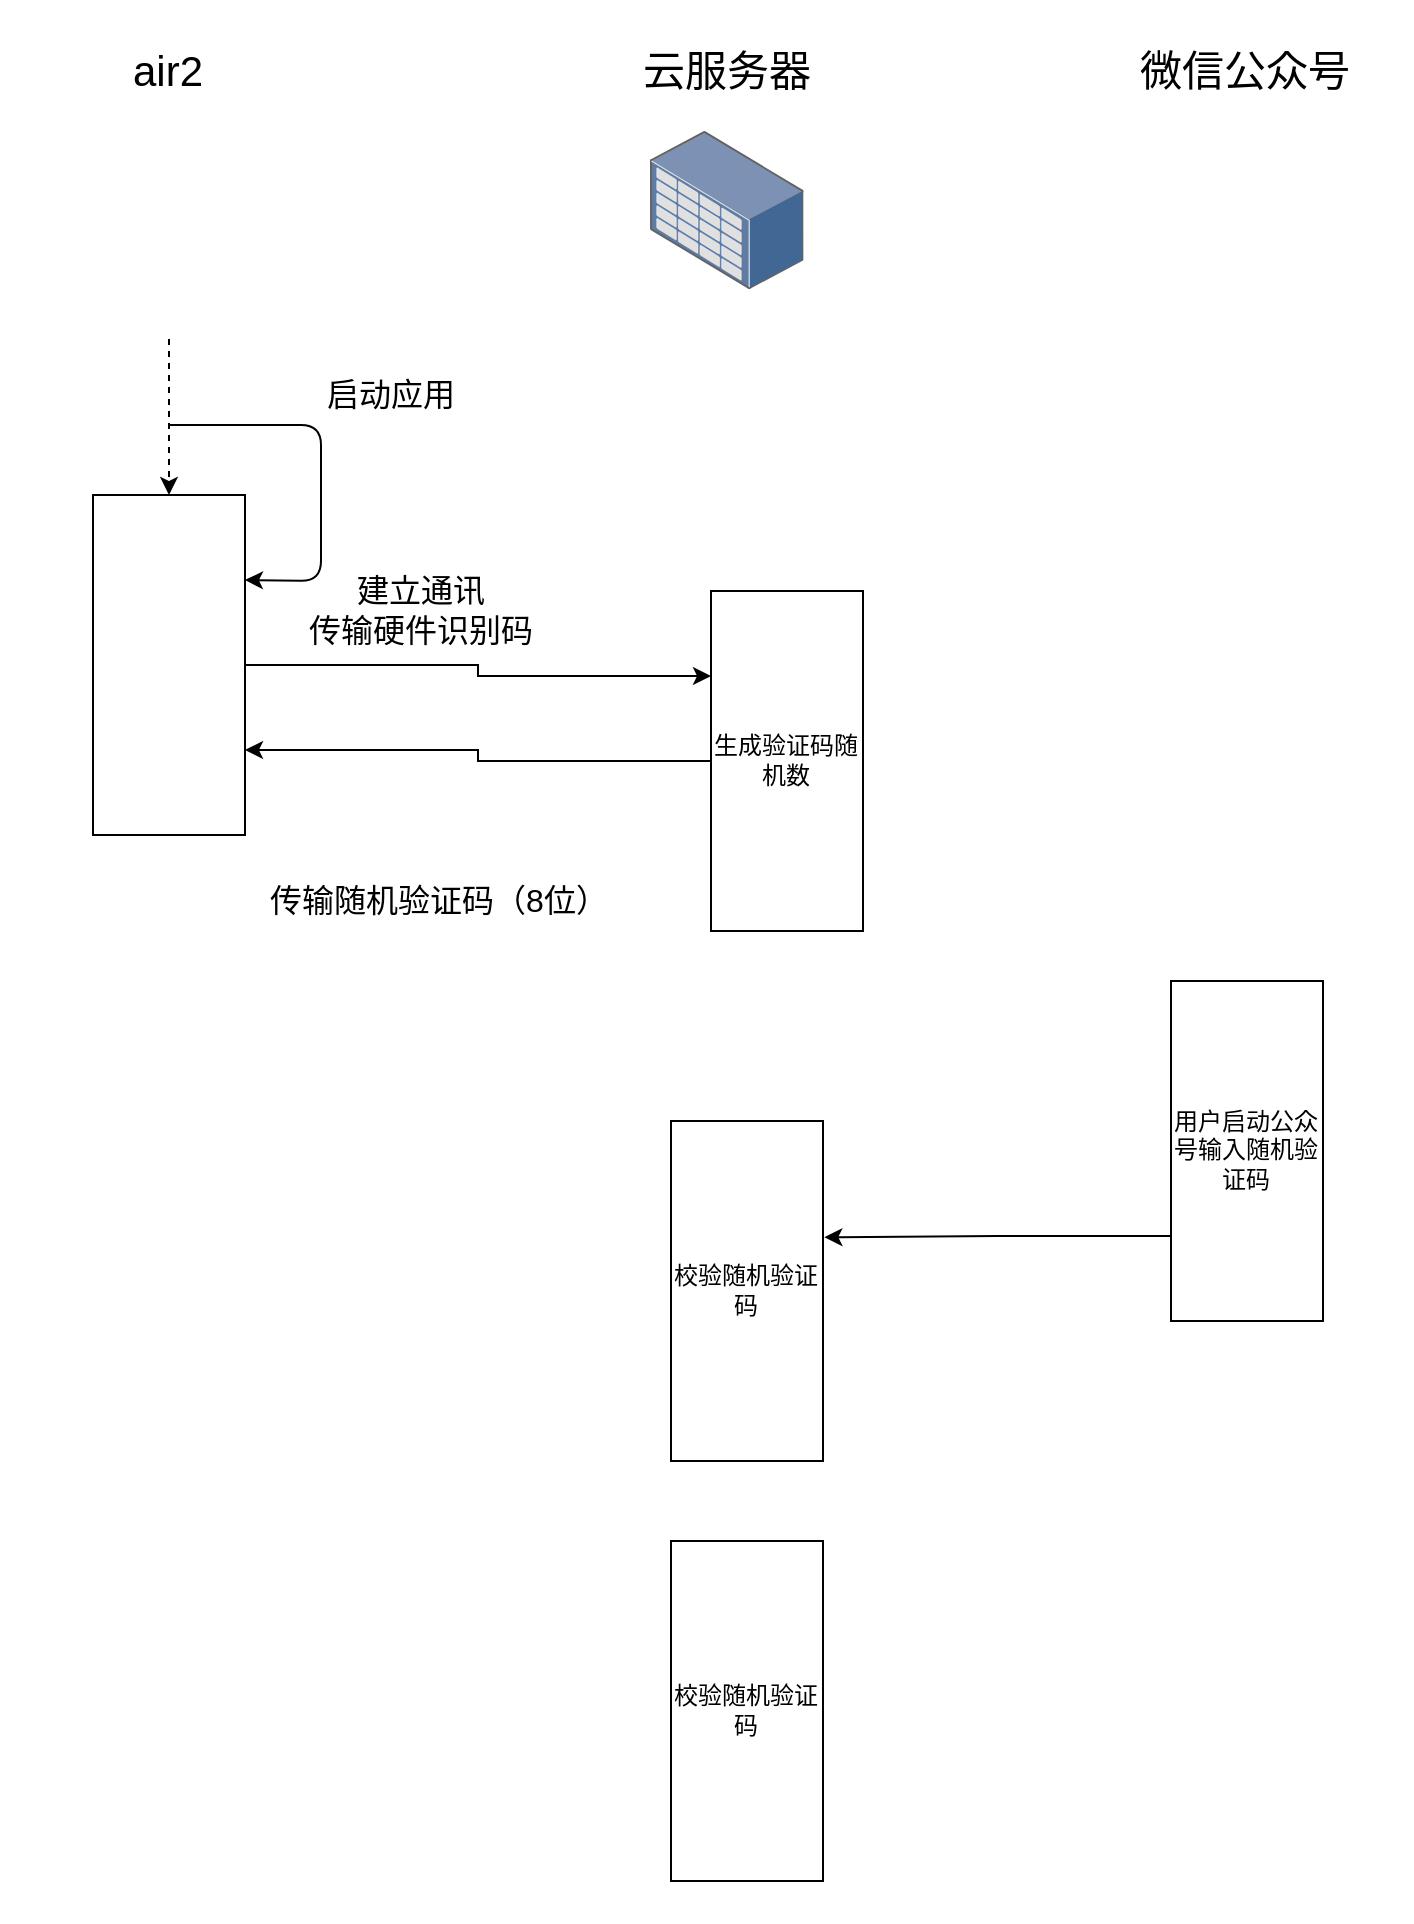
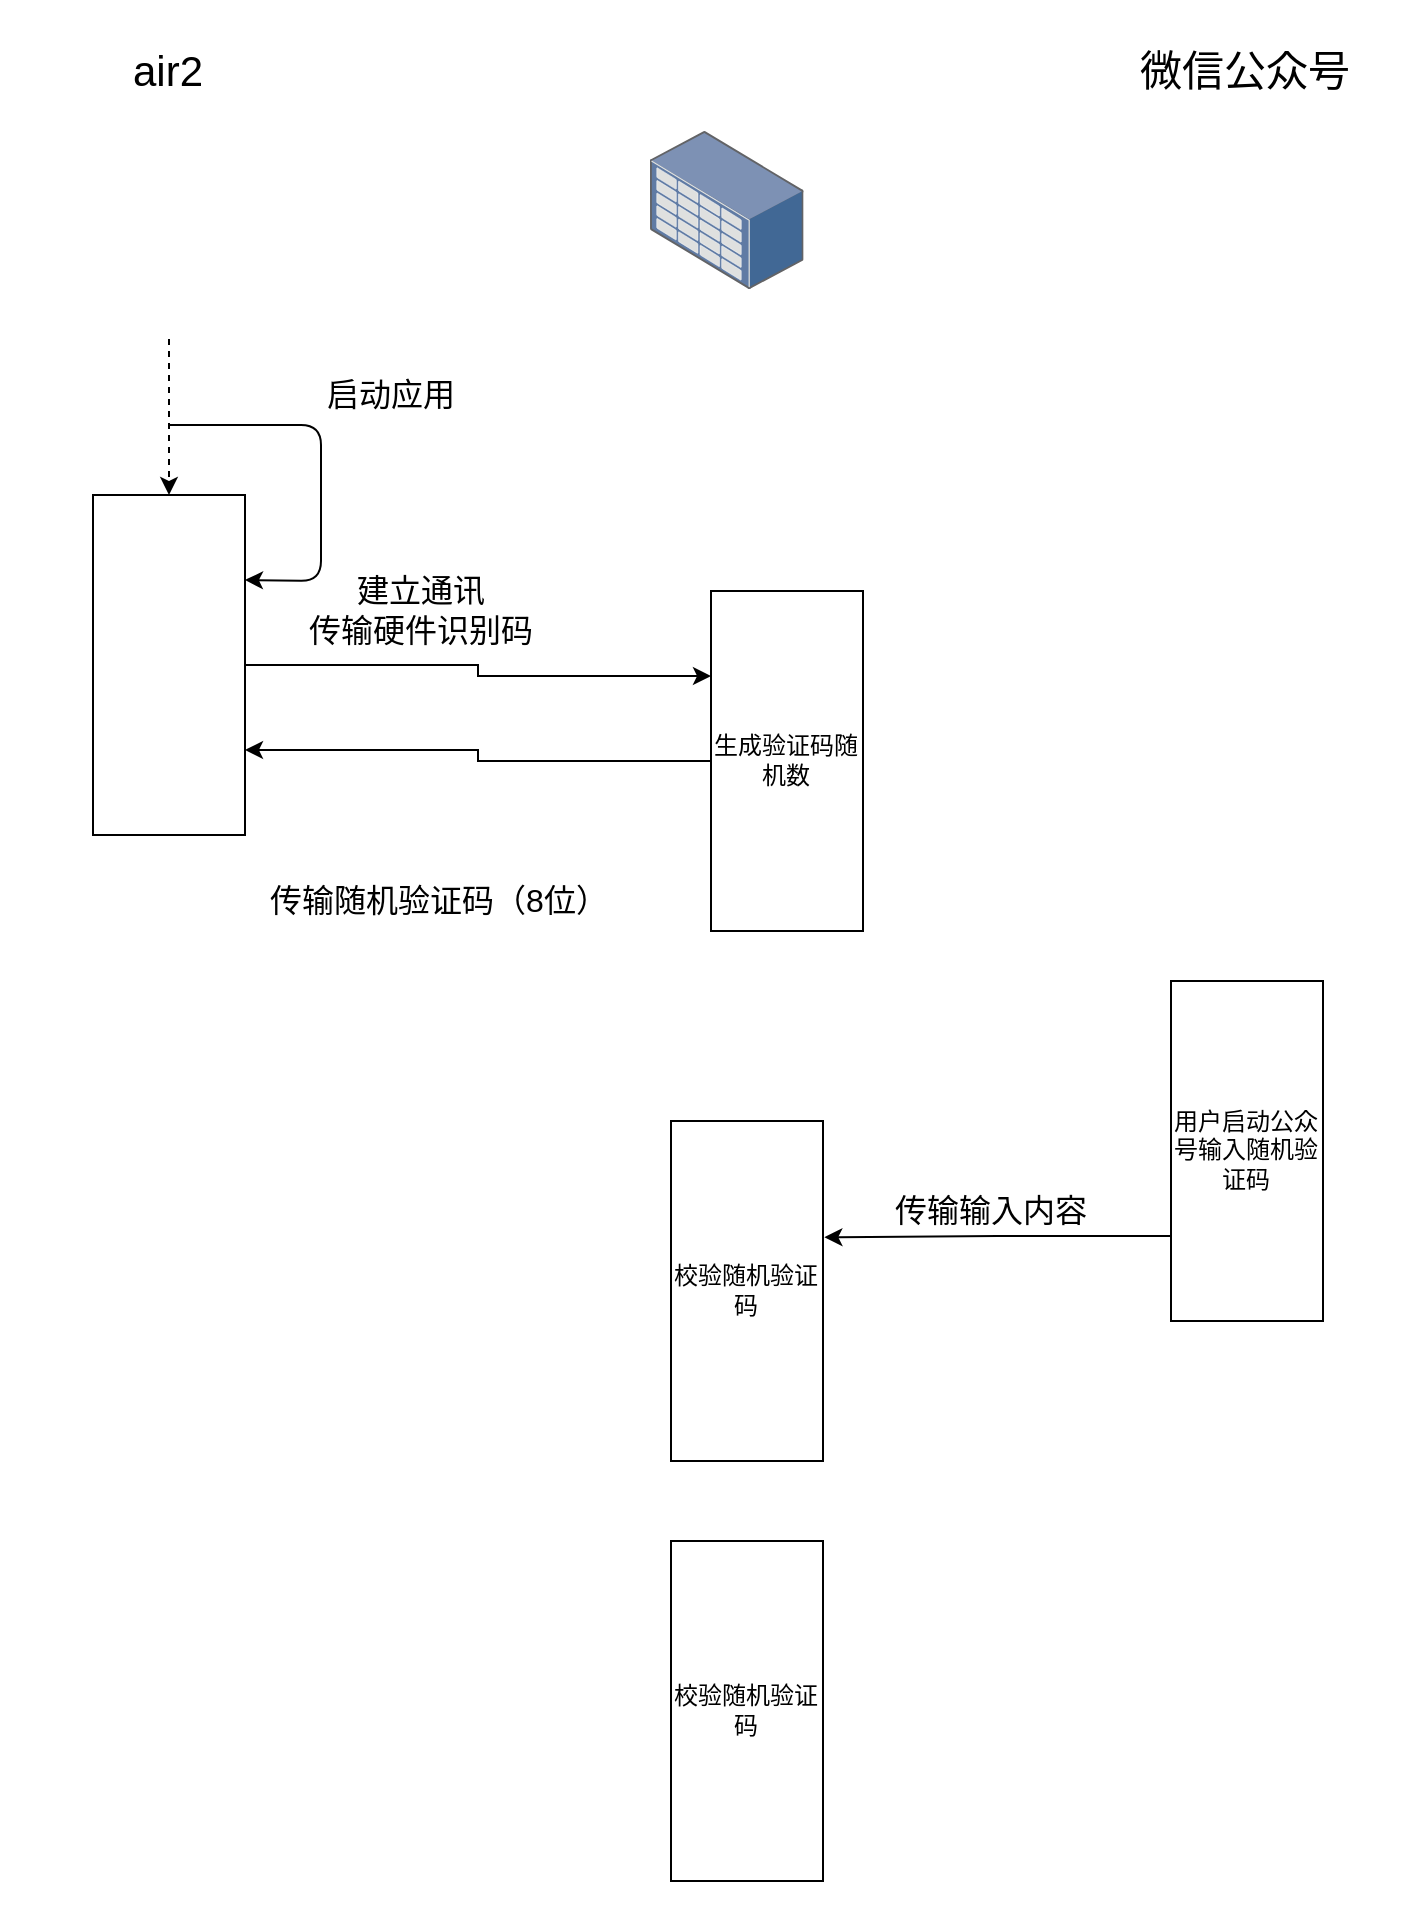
(728, 71) -> none
none -> (991, 1211)
